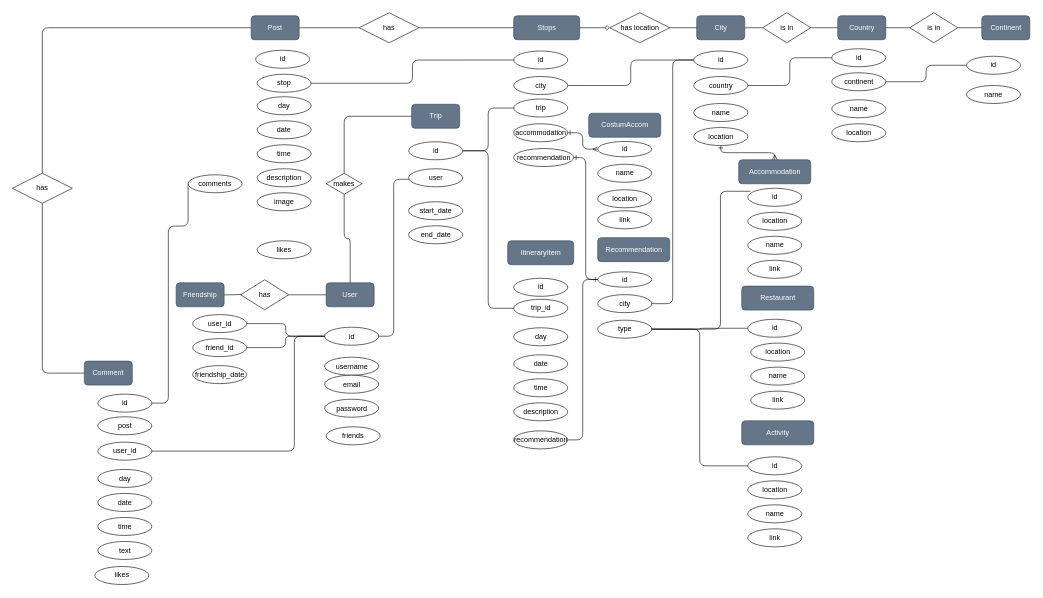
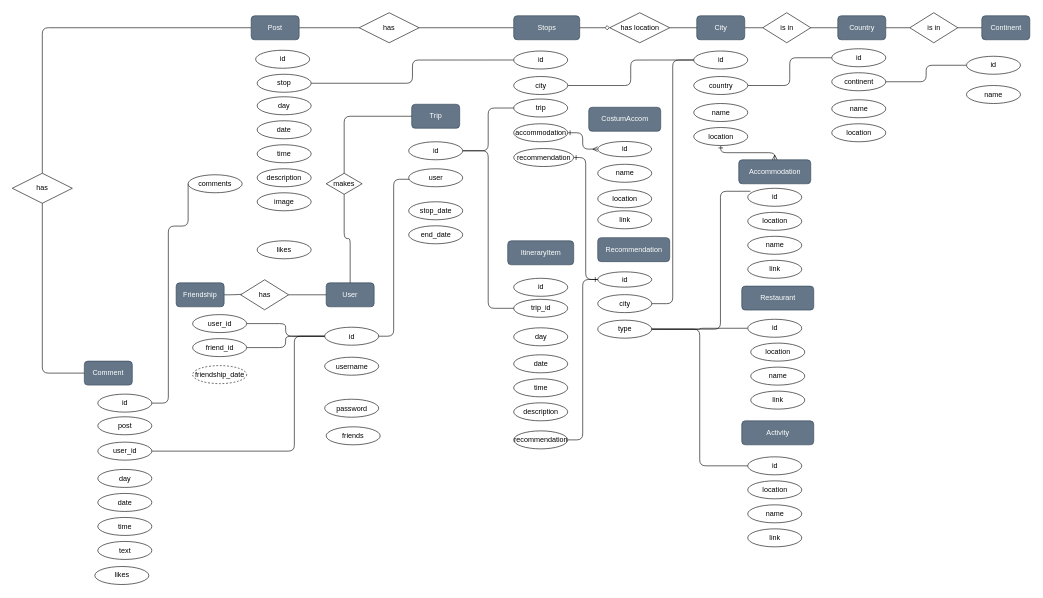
(625, 125) -> (625, 119)
(436, 211) -> (436, 211)
(220, 374) -> (220, 374)
(352, 384) -> none
